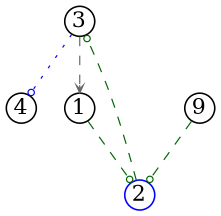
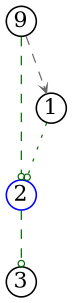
(80, 61) -> (35, 61)
(21, 108) -> none
(108, 149) -> (37, 148)
